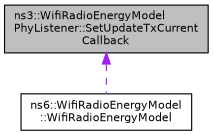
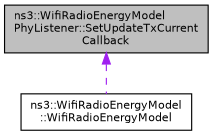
(106, 112) -> (106, 112)
